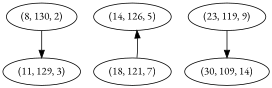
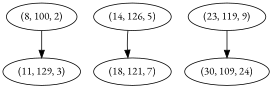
(42, 17) -> (42, 17)
(138, 48) -> (127, 40)
(227, 72) -> (227, 72)
